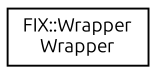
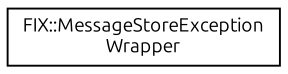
(78, 37) -> (144, 37)
